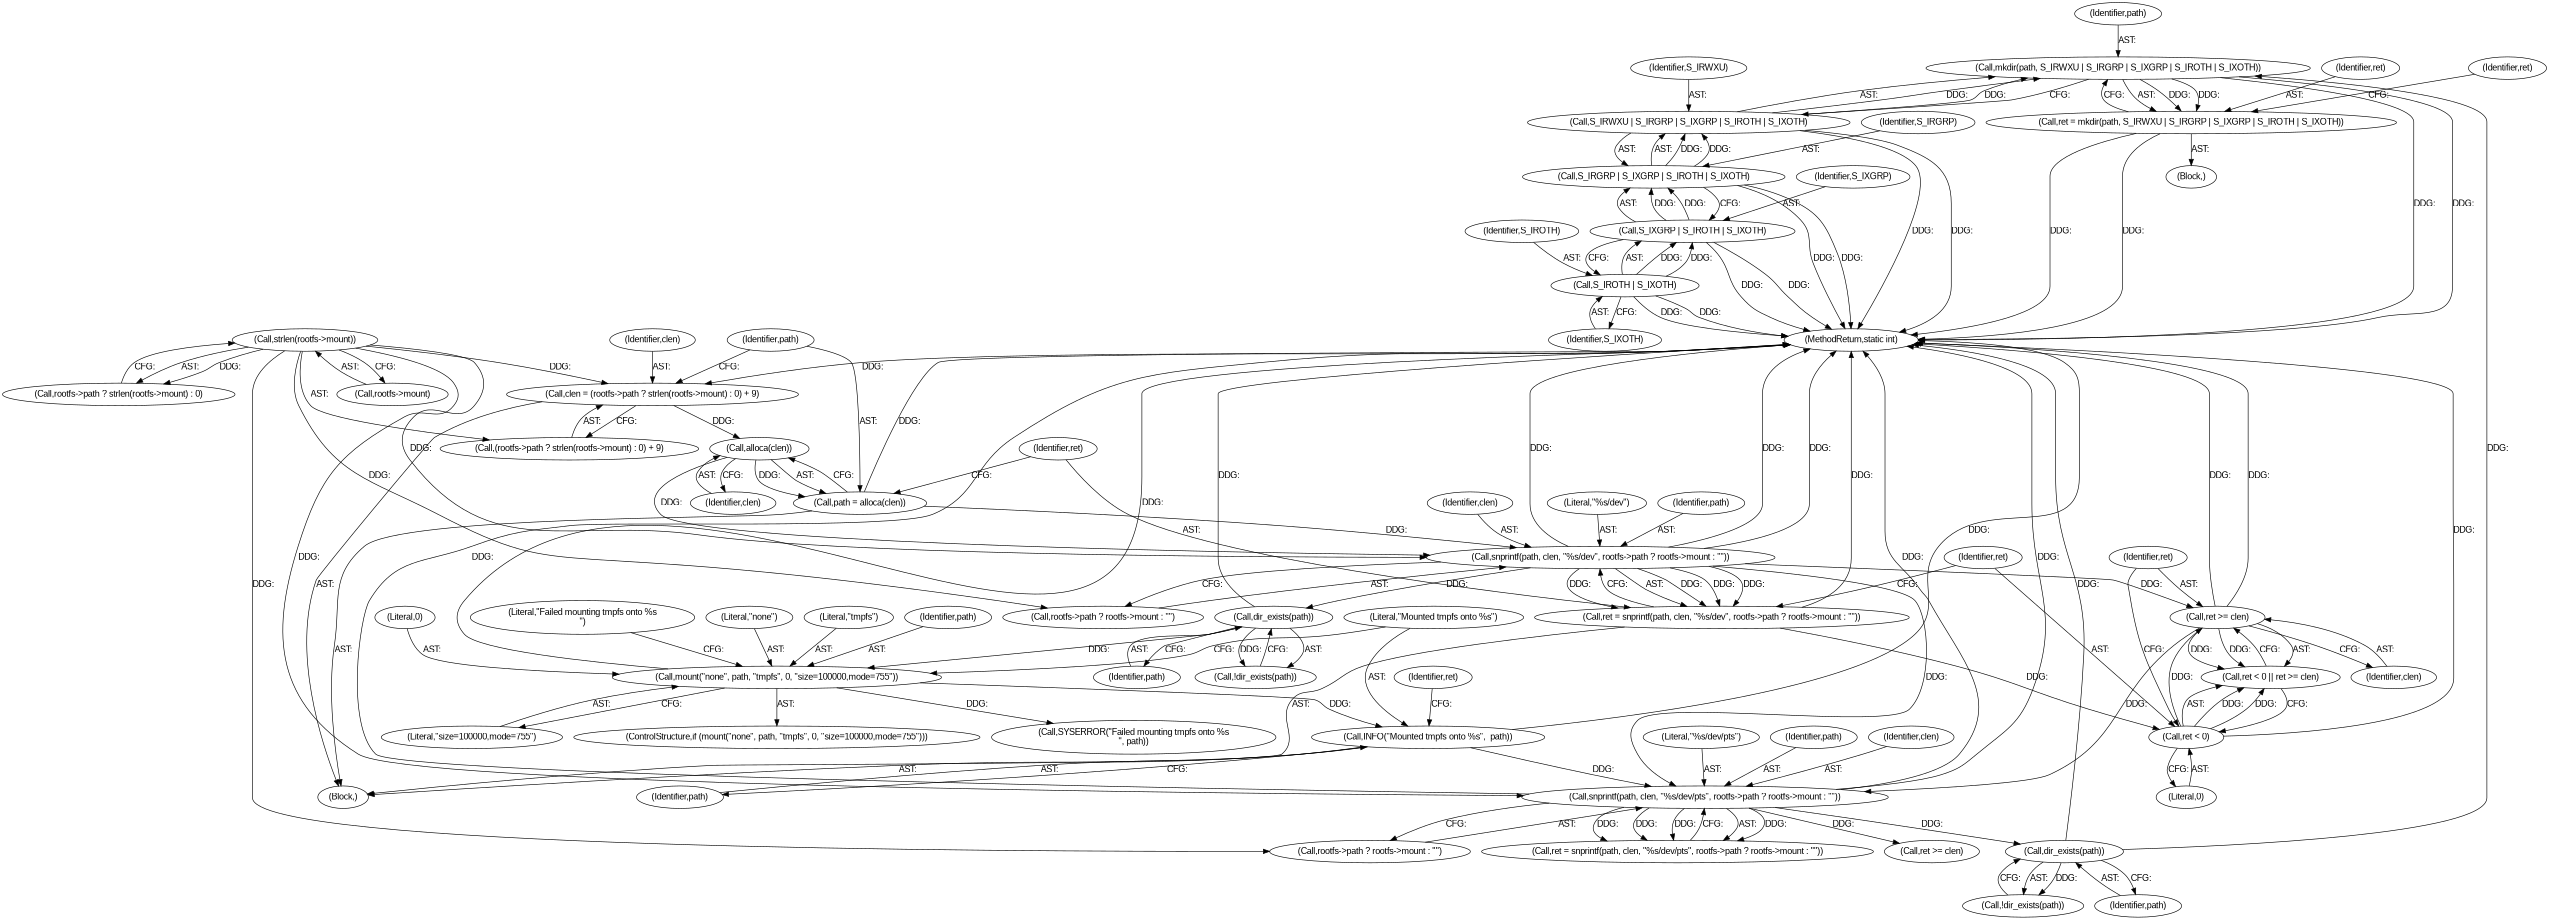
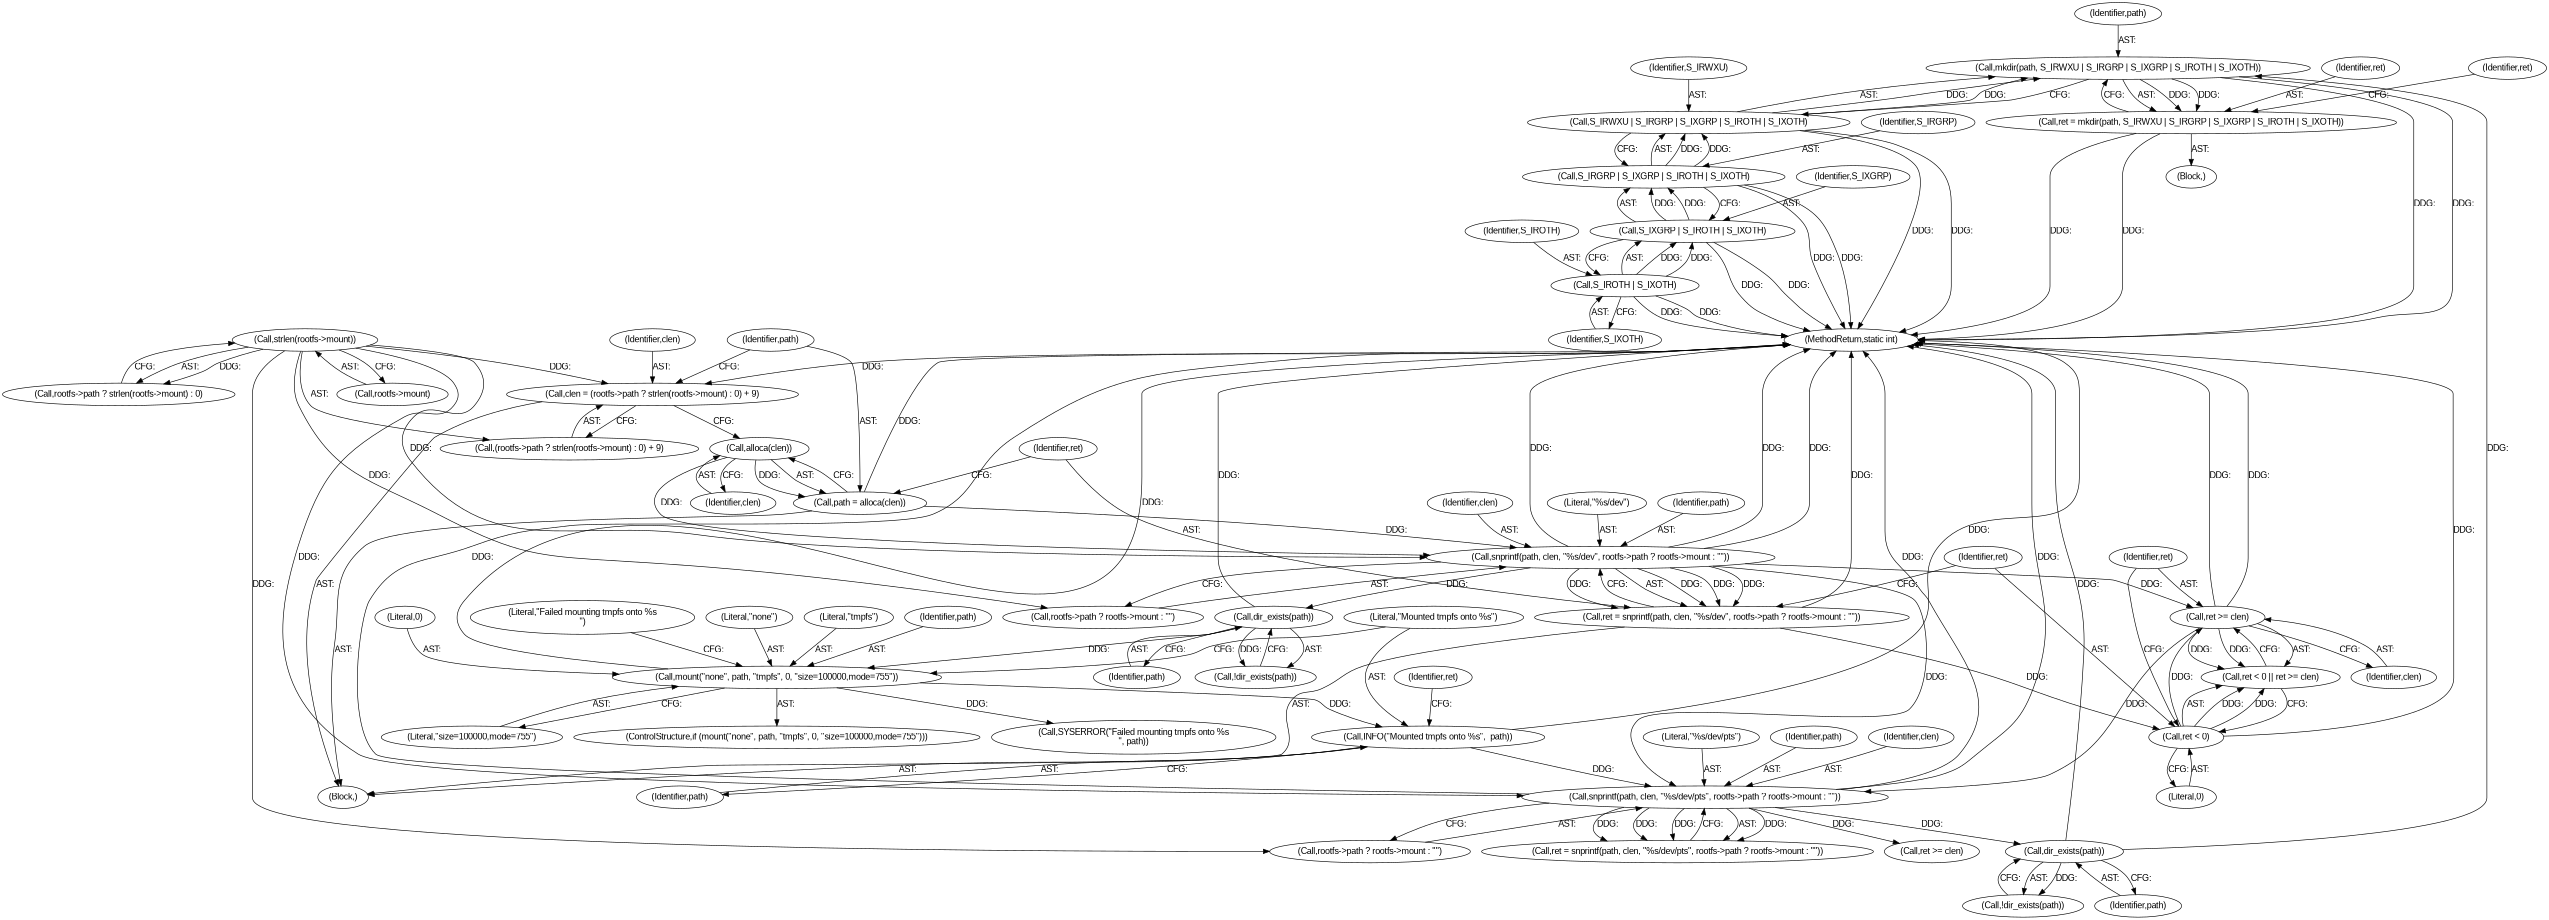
(1628, 150) -> (1628, 150)
(725, 422) -> (725, 422)
